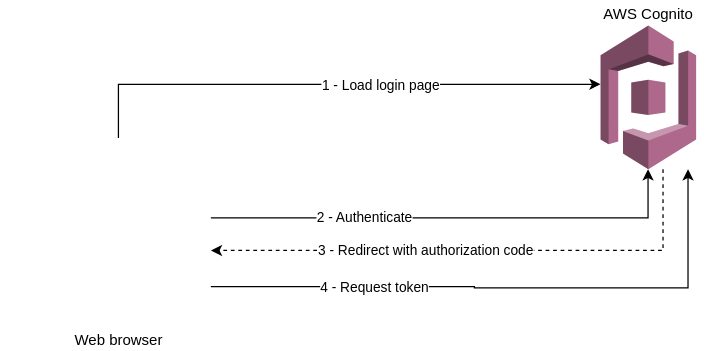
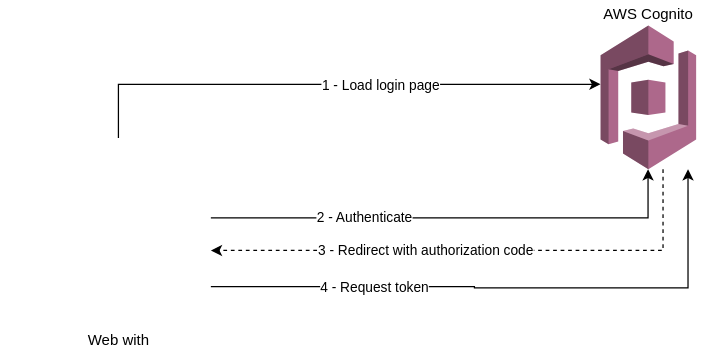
(119, 341) -> (119, 341)
